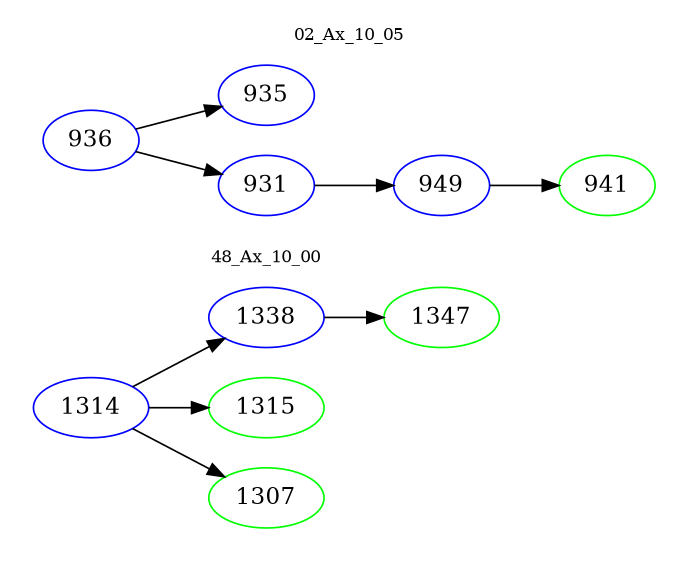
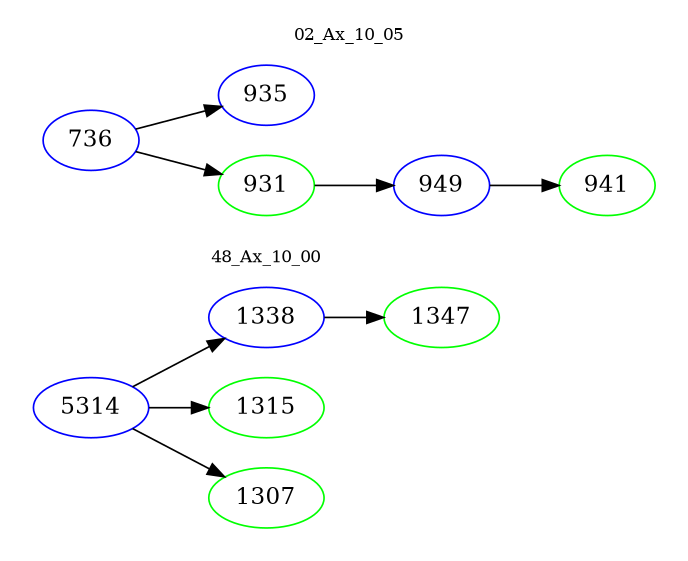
(91, 140) -> (91, 140)
(266, 185) -> (266, 185)
(91, 408) -> (91, 408)
